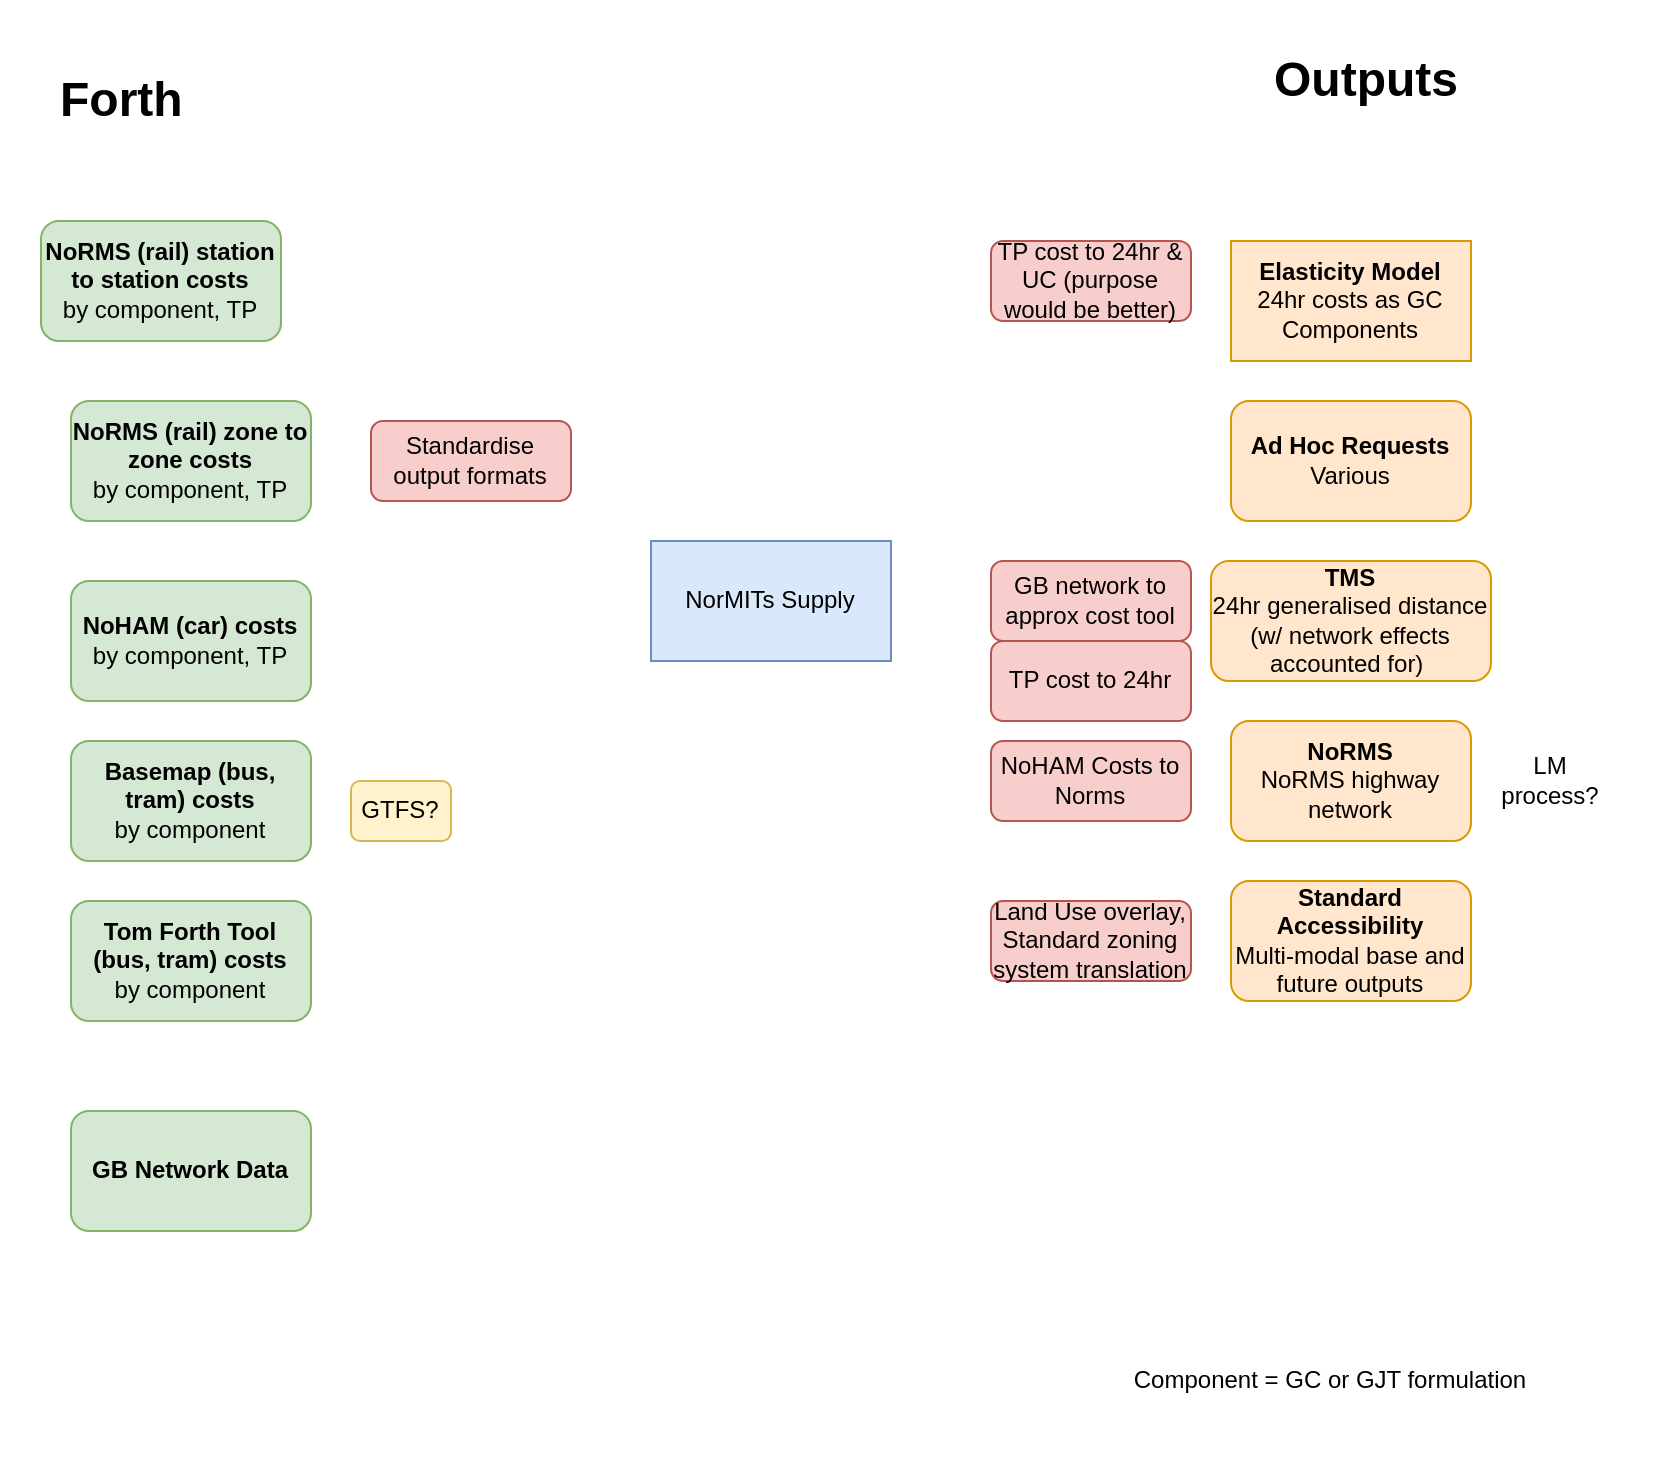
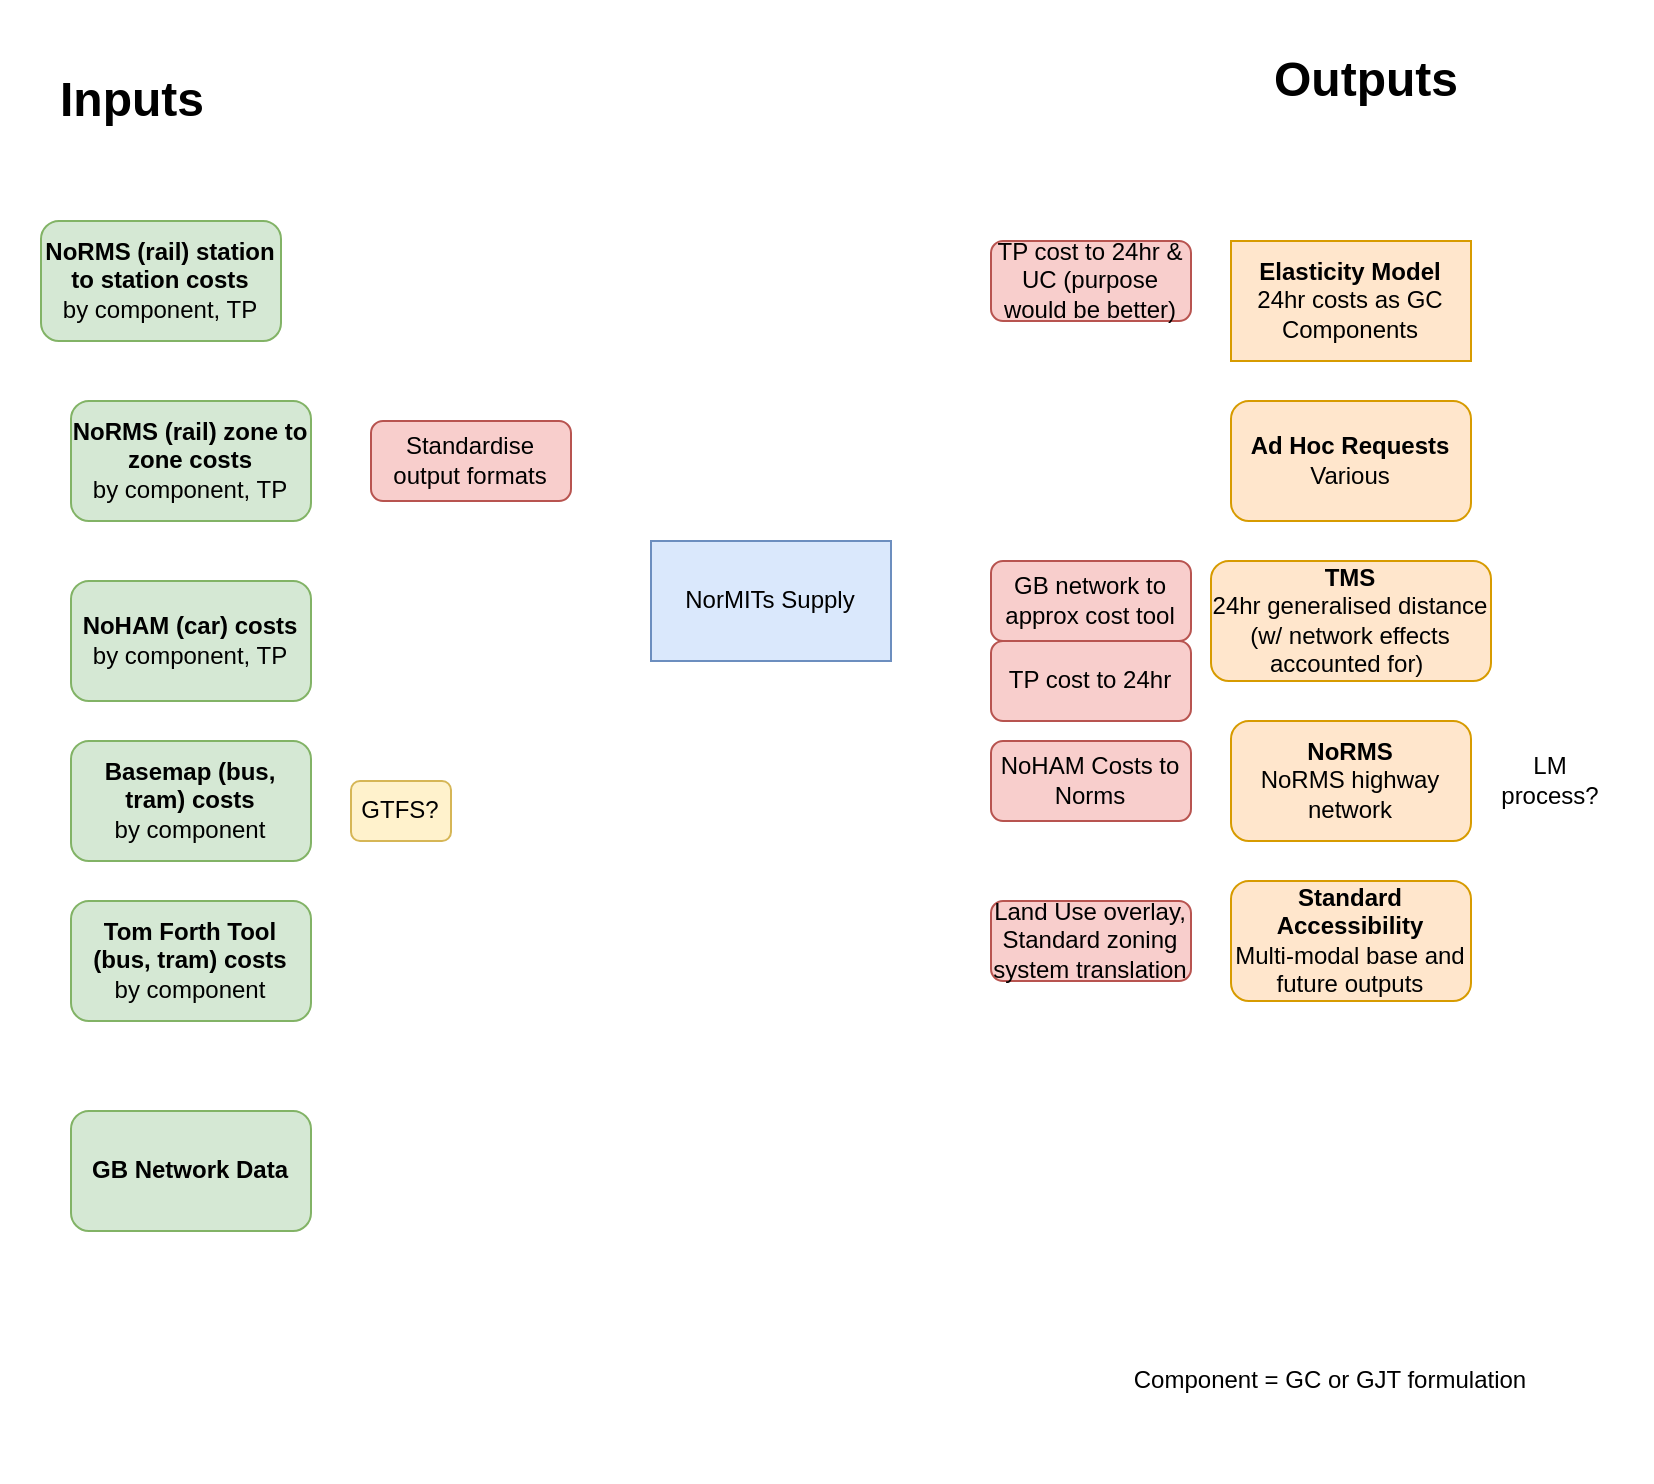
(95, 55) -> (101, 55)
